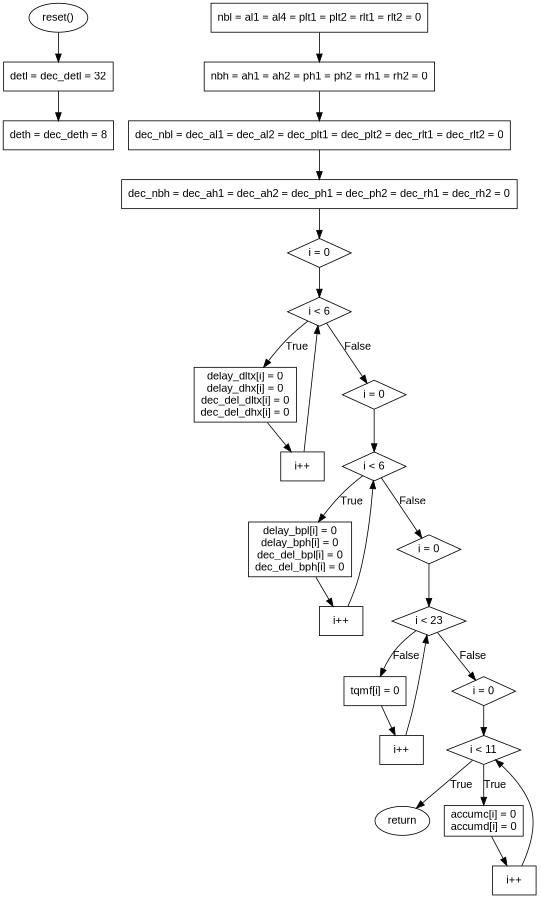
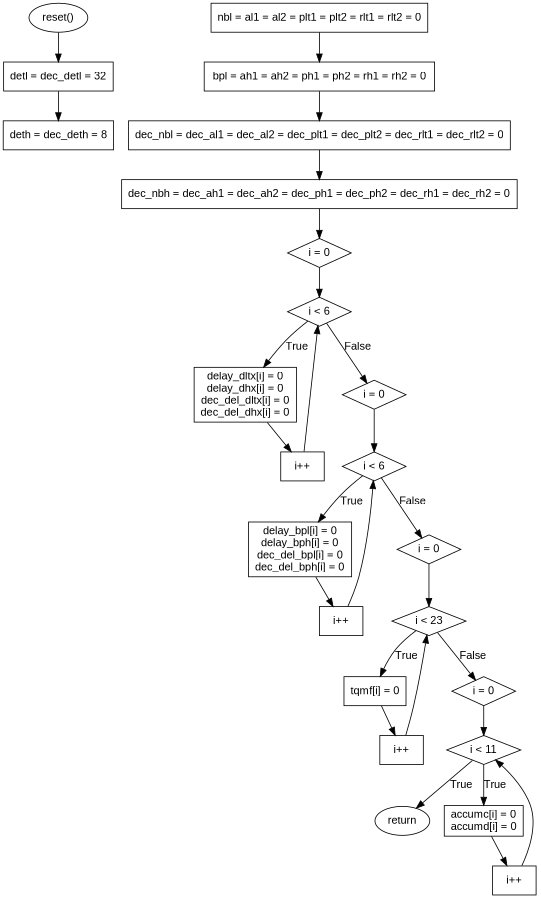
(319, 18) -> (319, 18)
(319, 77) -> (319, 77)
(406, 656) -> (406, 656)
